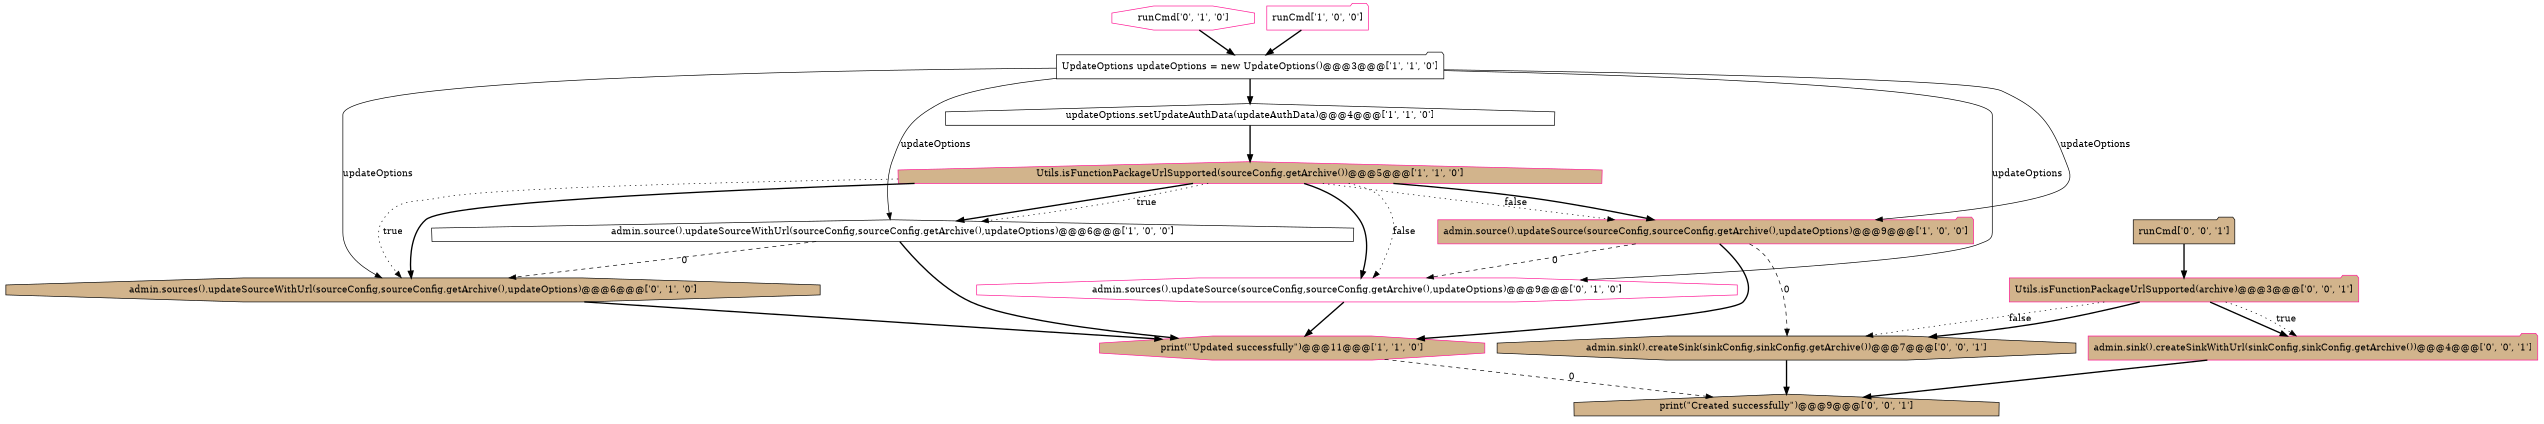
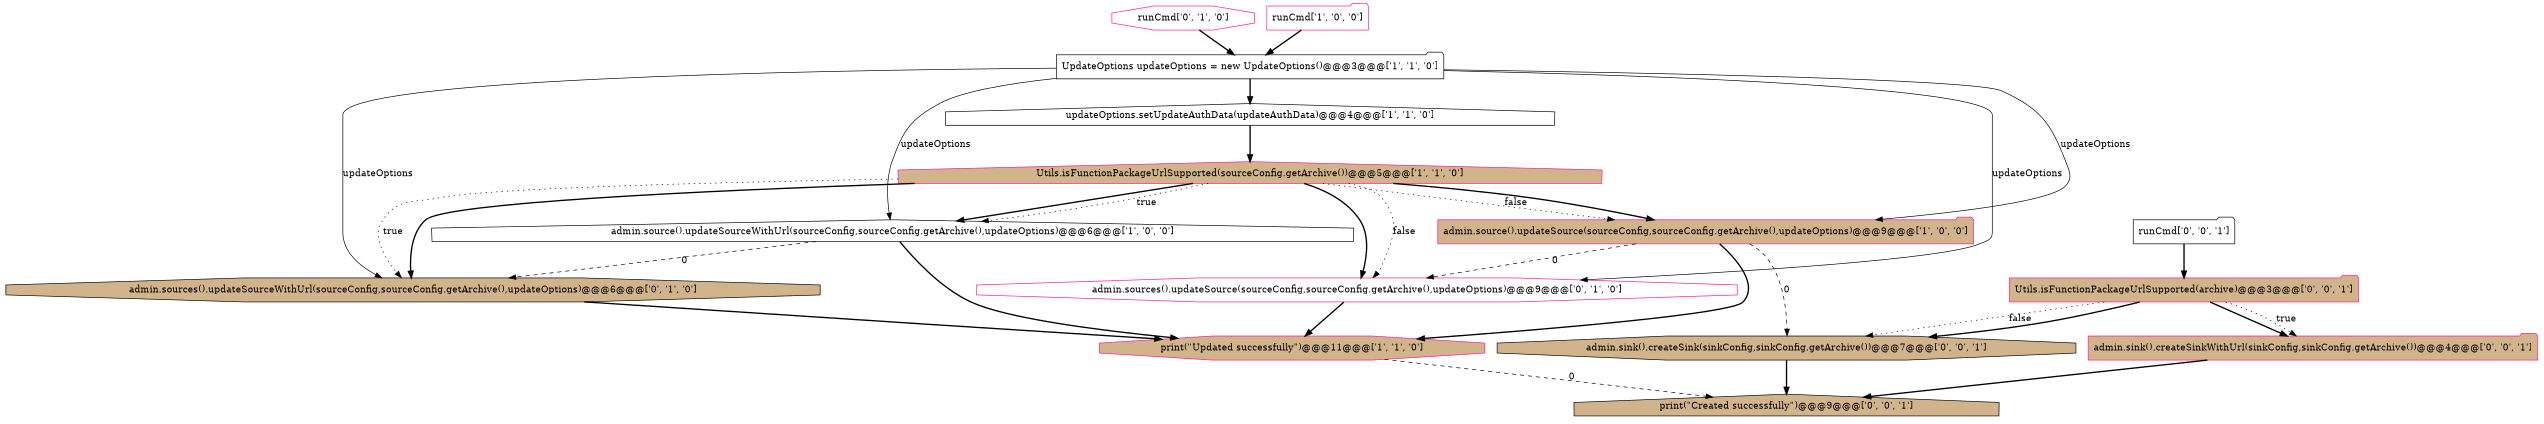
(2184, 232) -> (2184, 232)
